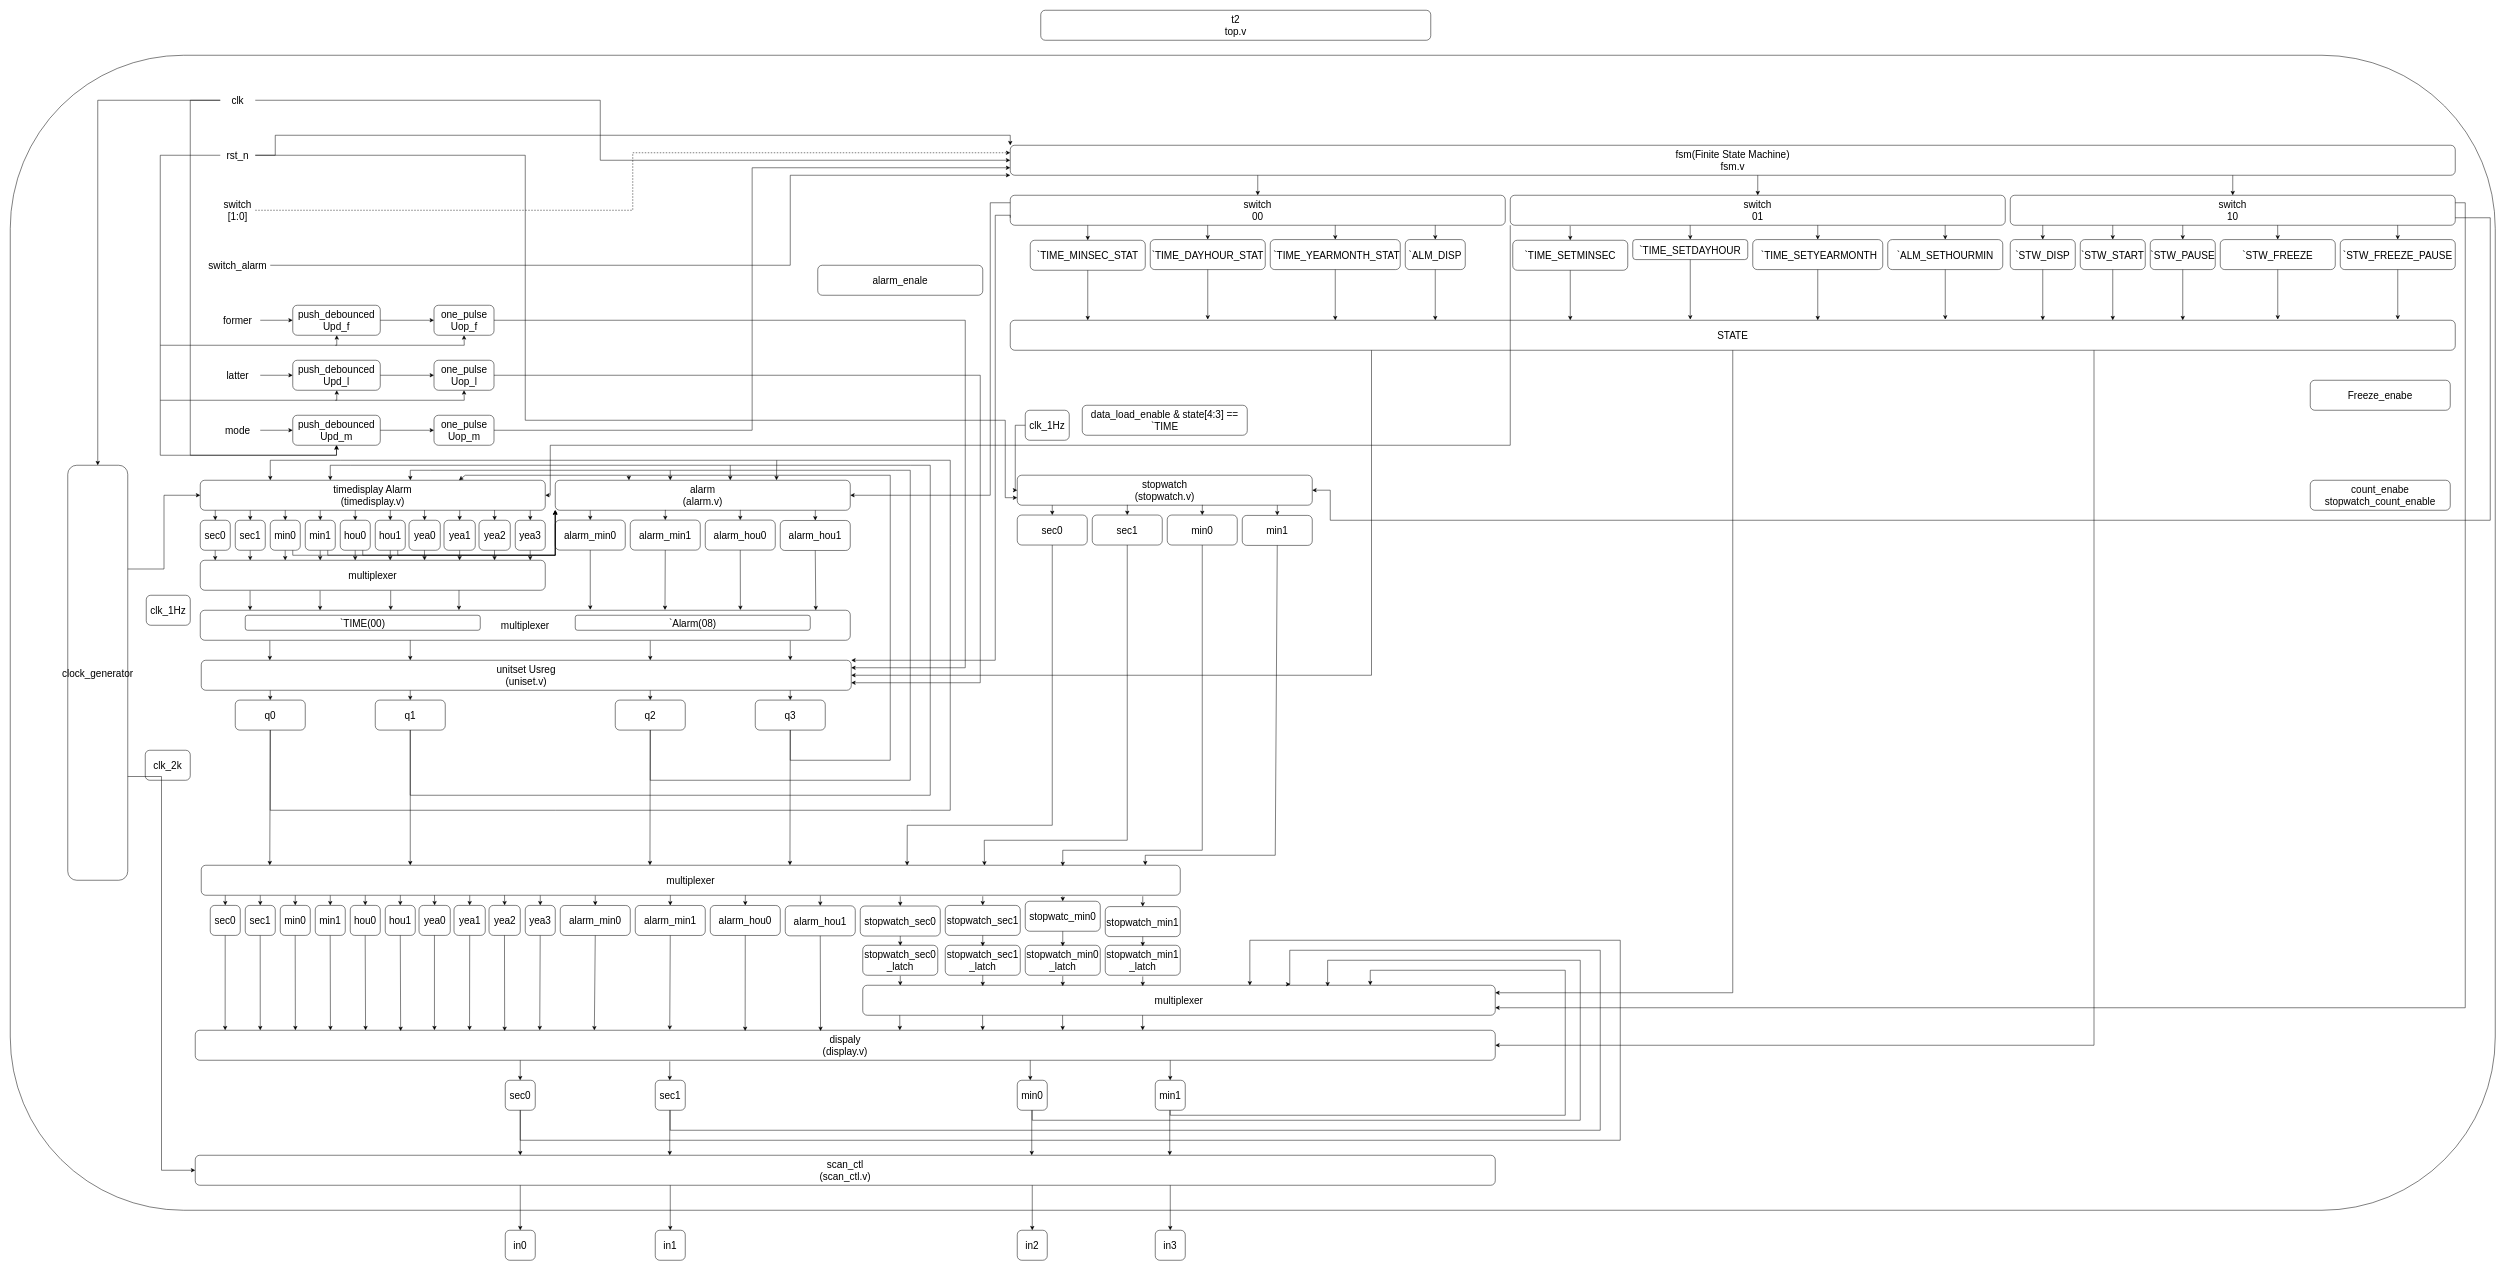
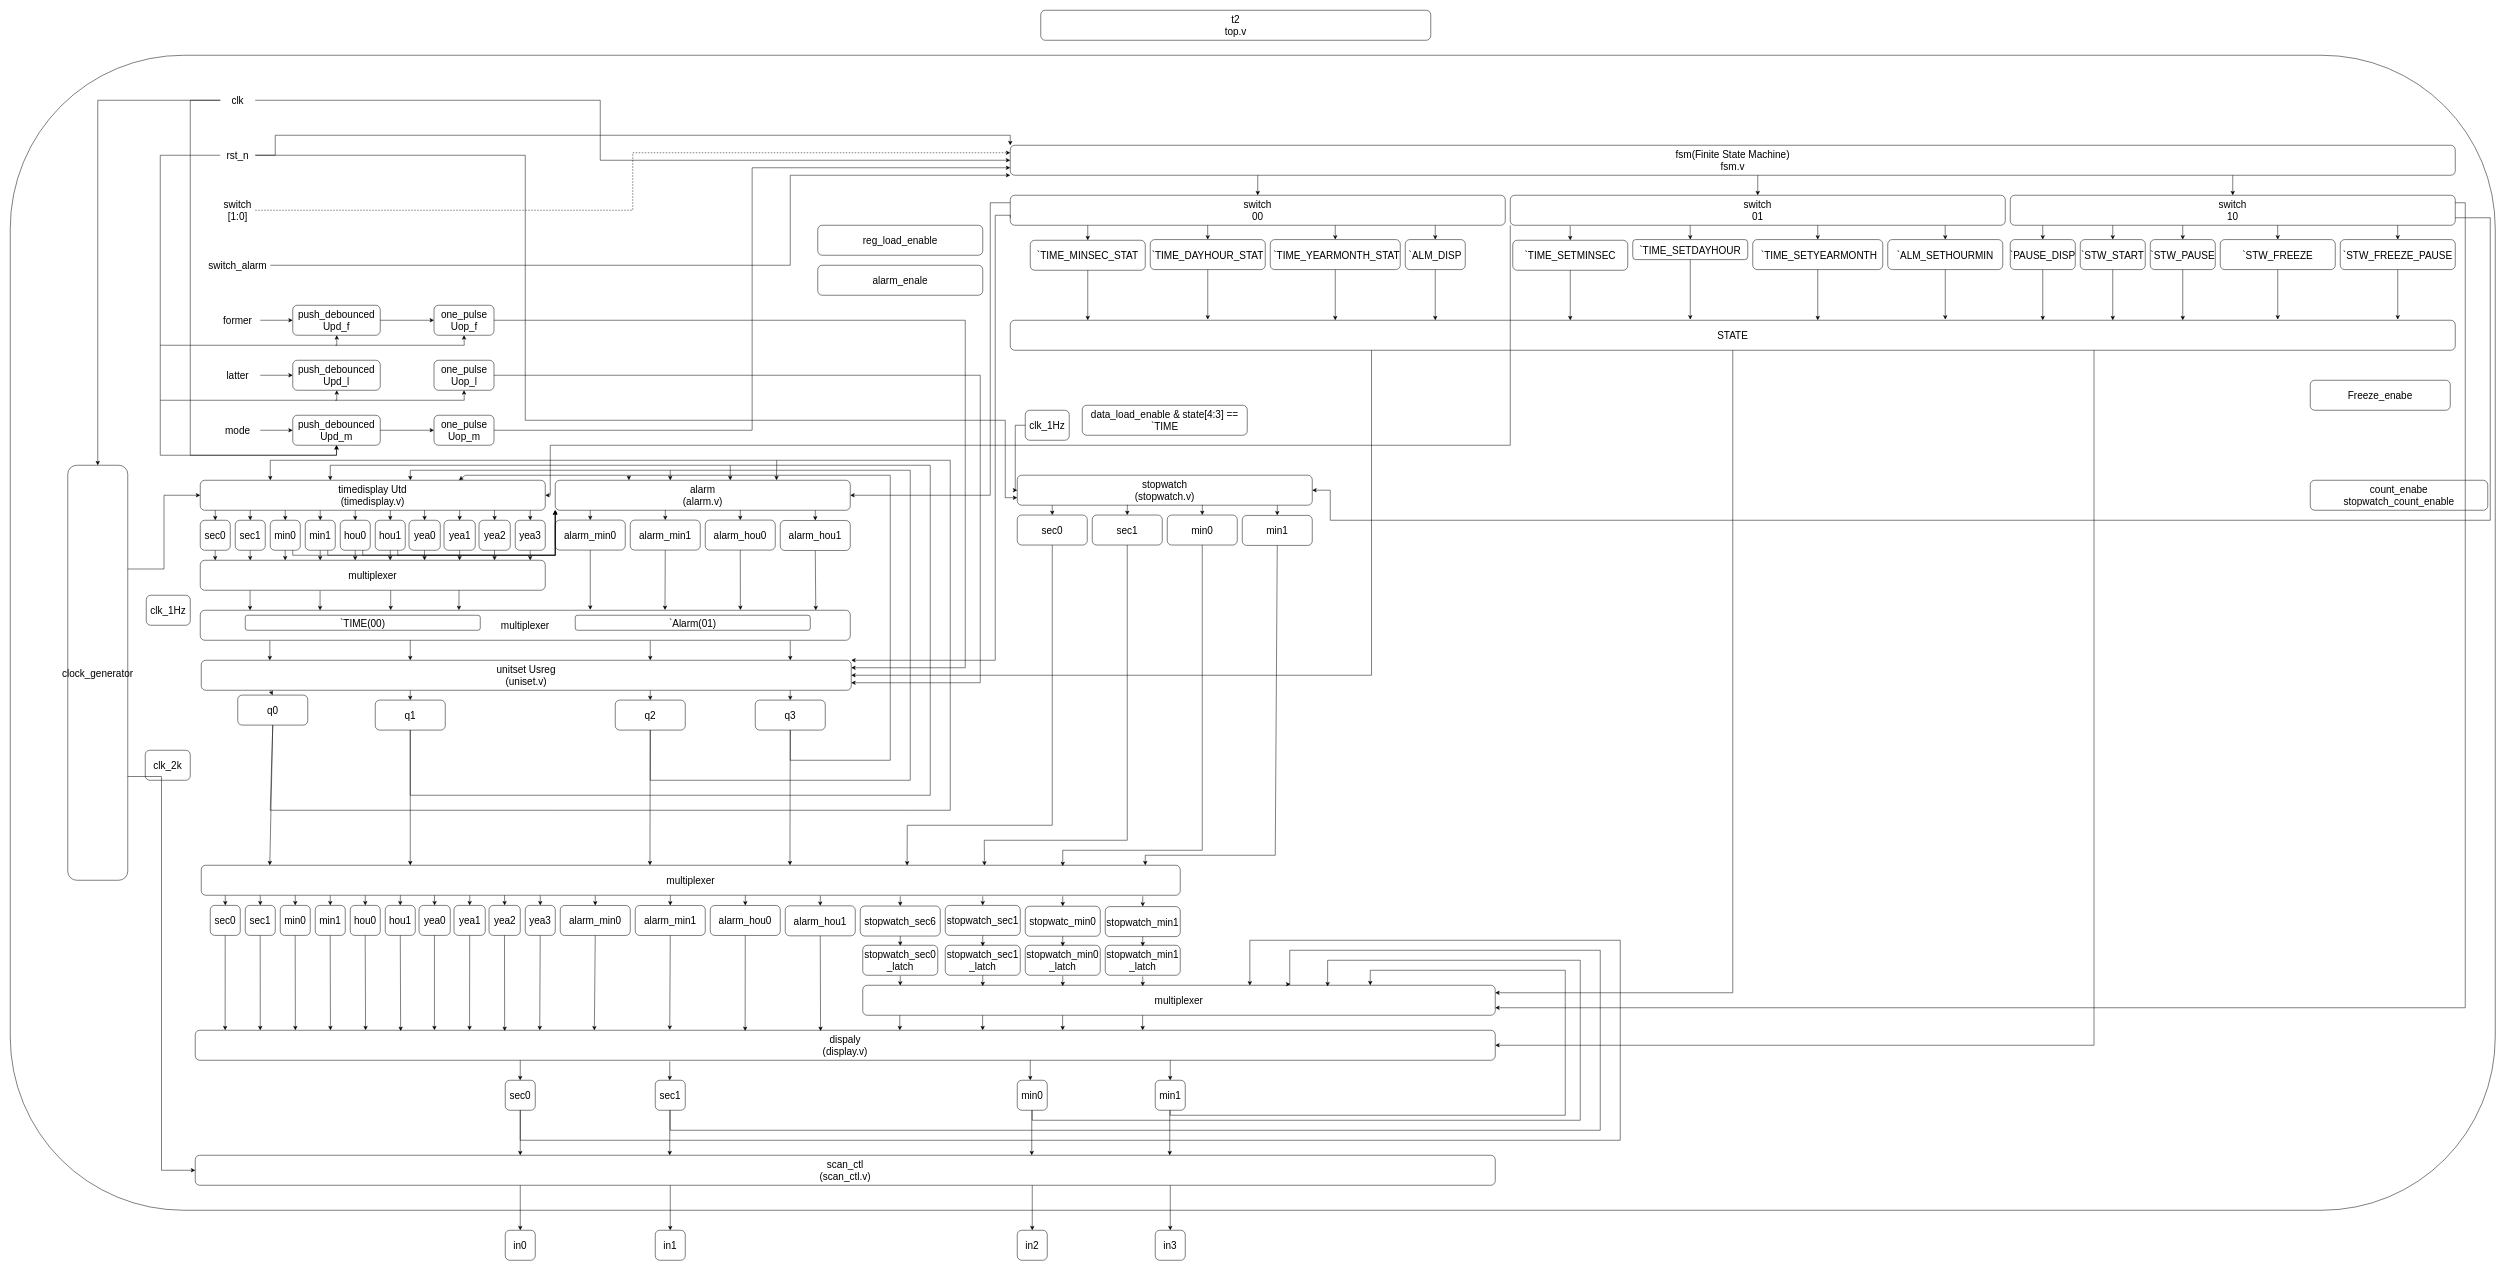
none -> (900, 240)
(2043, 255) -> (2043, 255)
(429, 375) -> none
(373, 495) -> (373, 495)
(2380, 495) -> (2399, 495)
(693, 623) -> (693, 623)
(270, 715) -> (273, 710)
(1063, 916) -> (1063, 921)
(900, 921) -> (900, 921)
